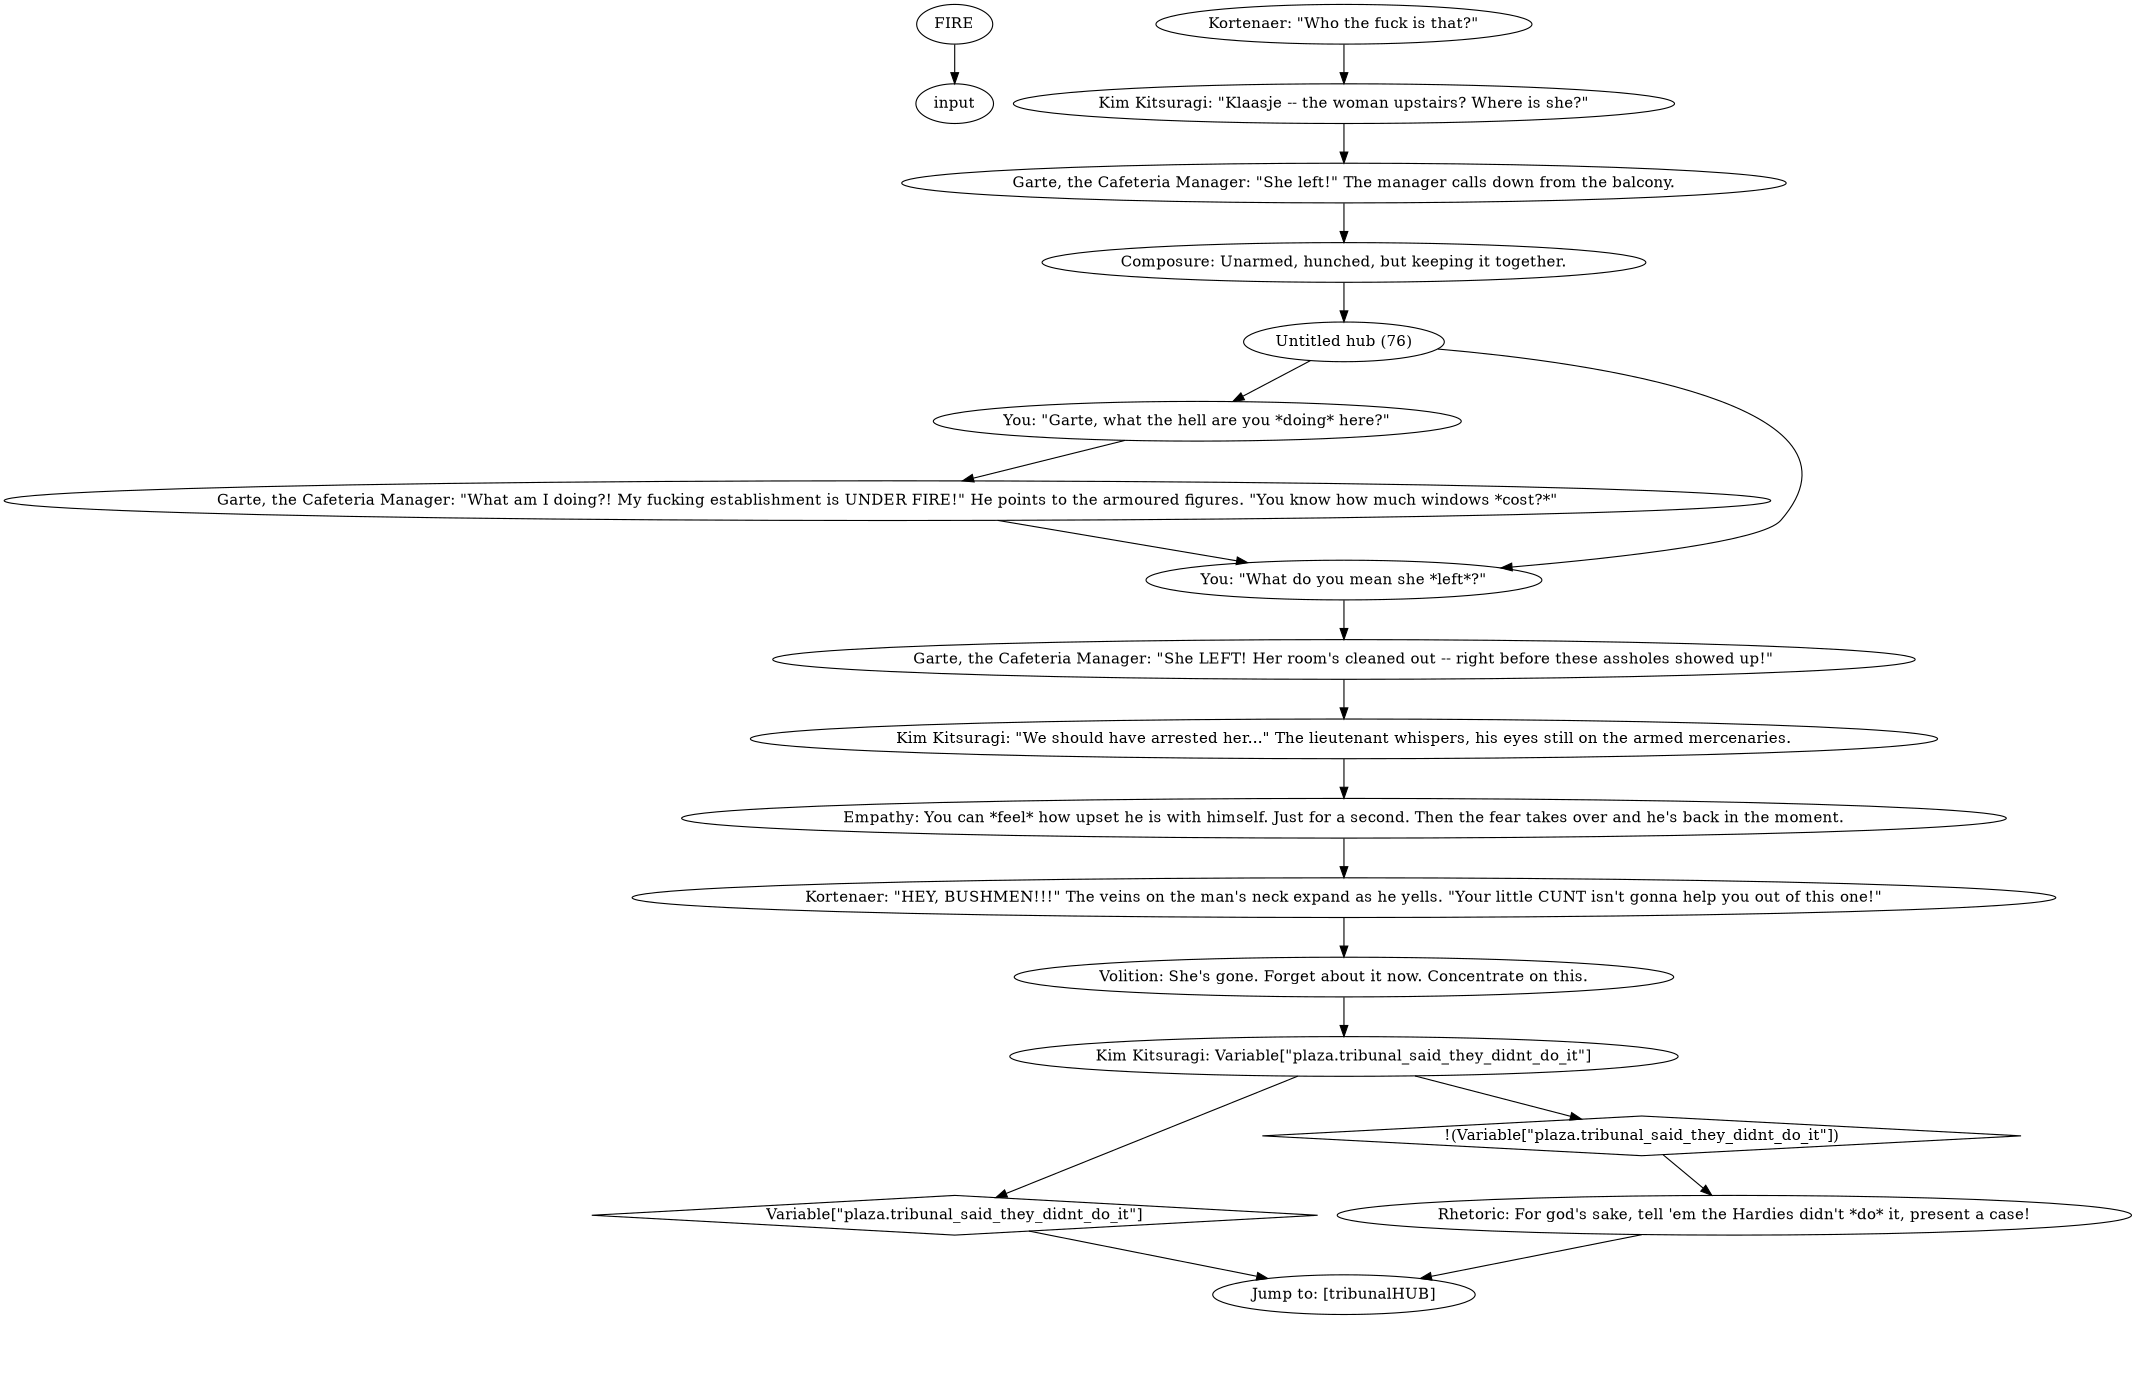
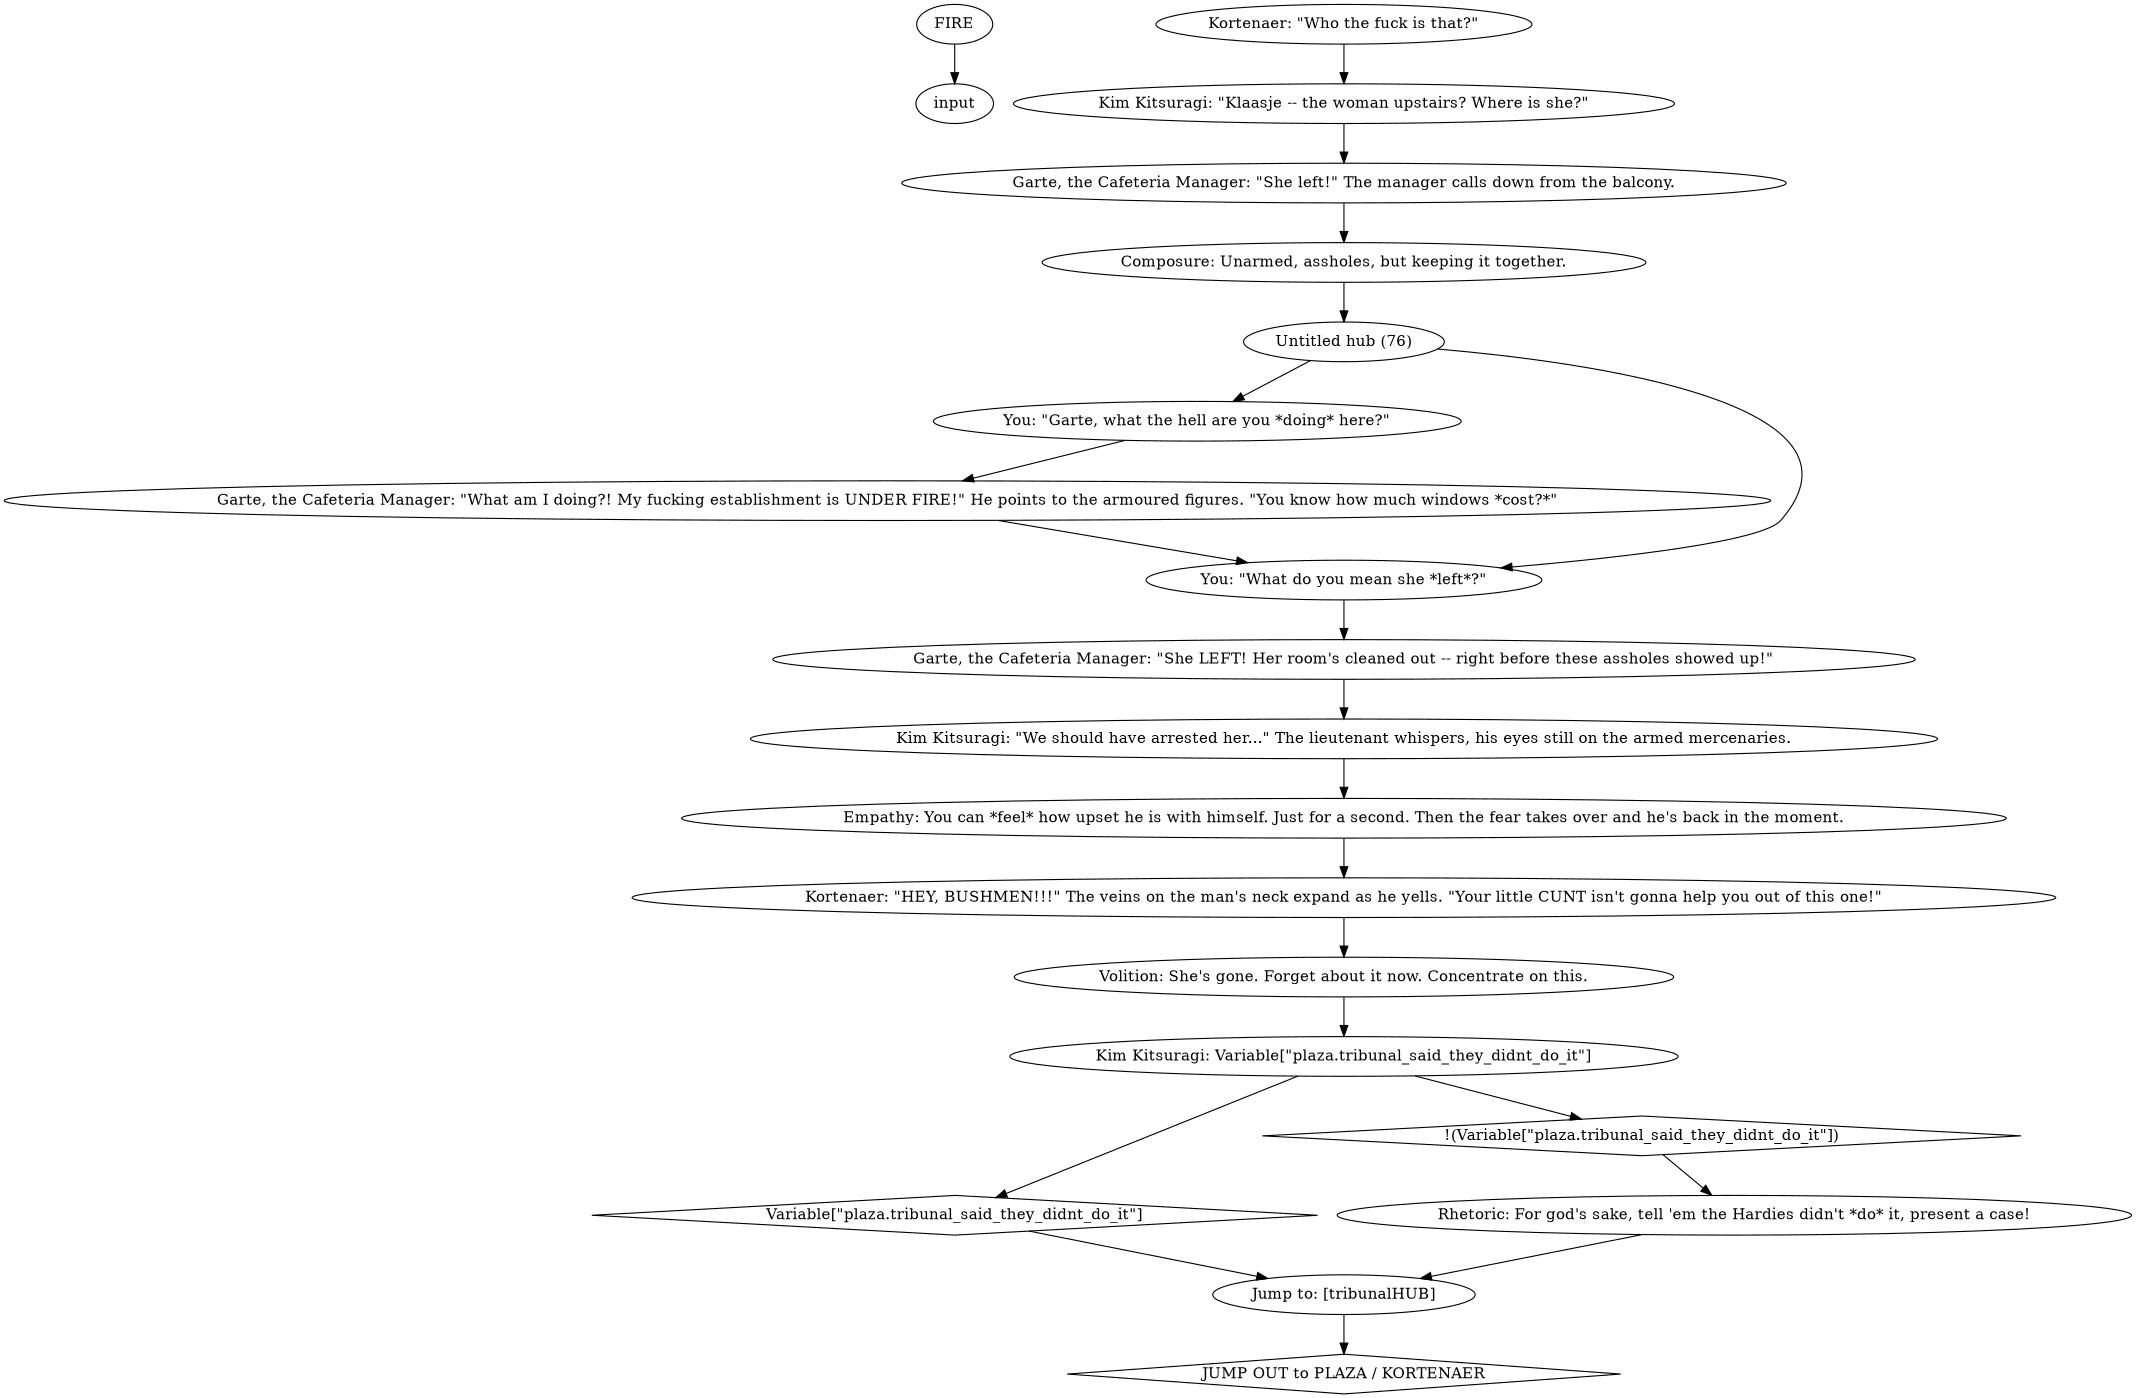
(1344, 262) -> (1344, 262)
none -> (1344, 1374)
